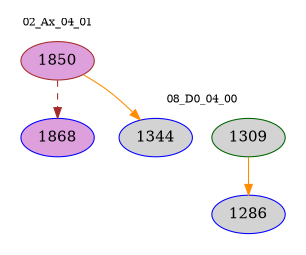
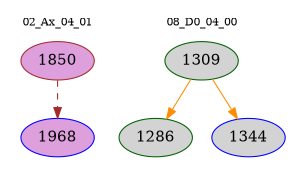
(118, 98) -> (222, 94)
(58, 138) -> (58, 138)
(249, 214) -> (156, 138)
